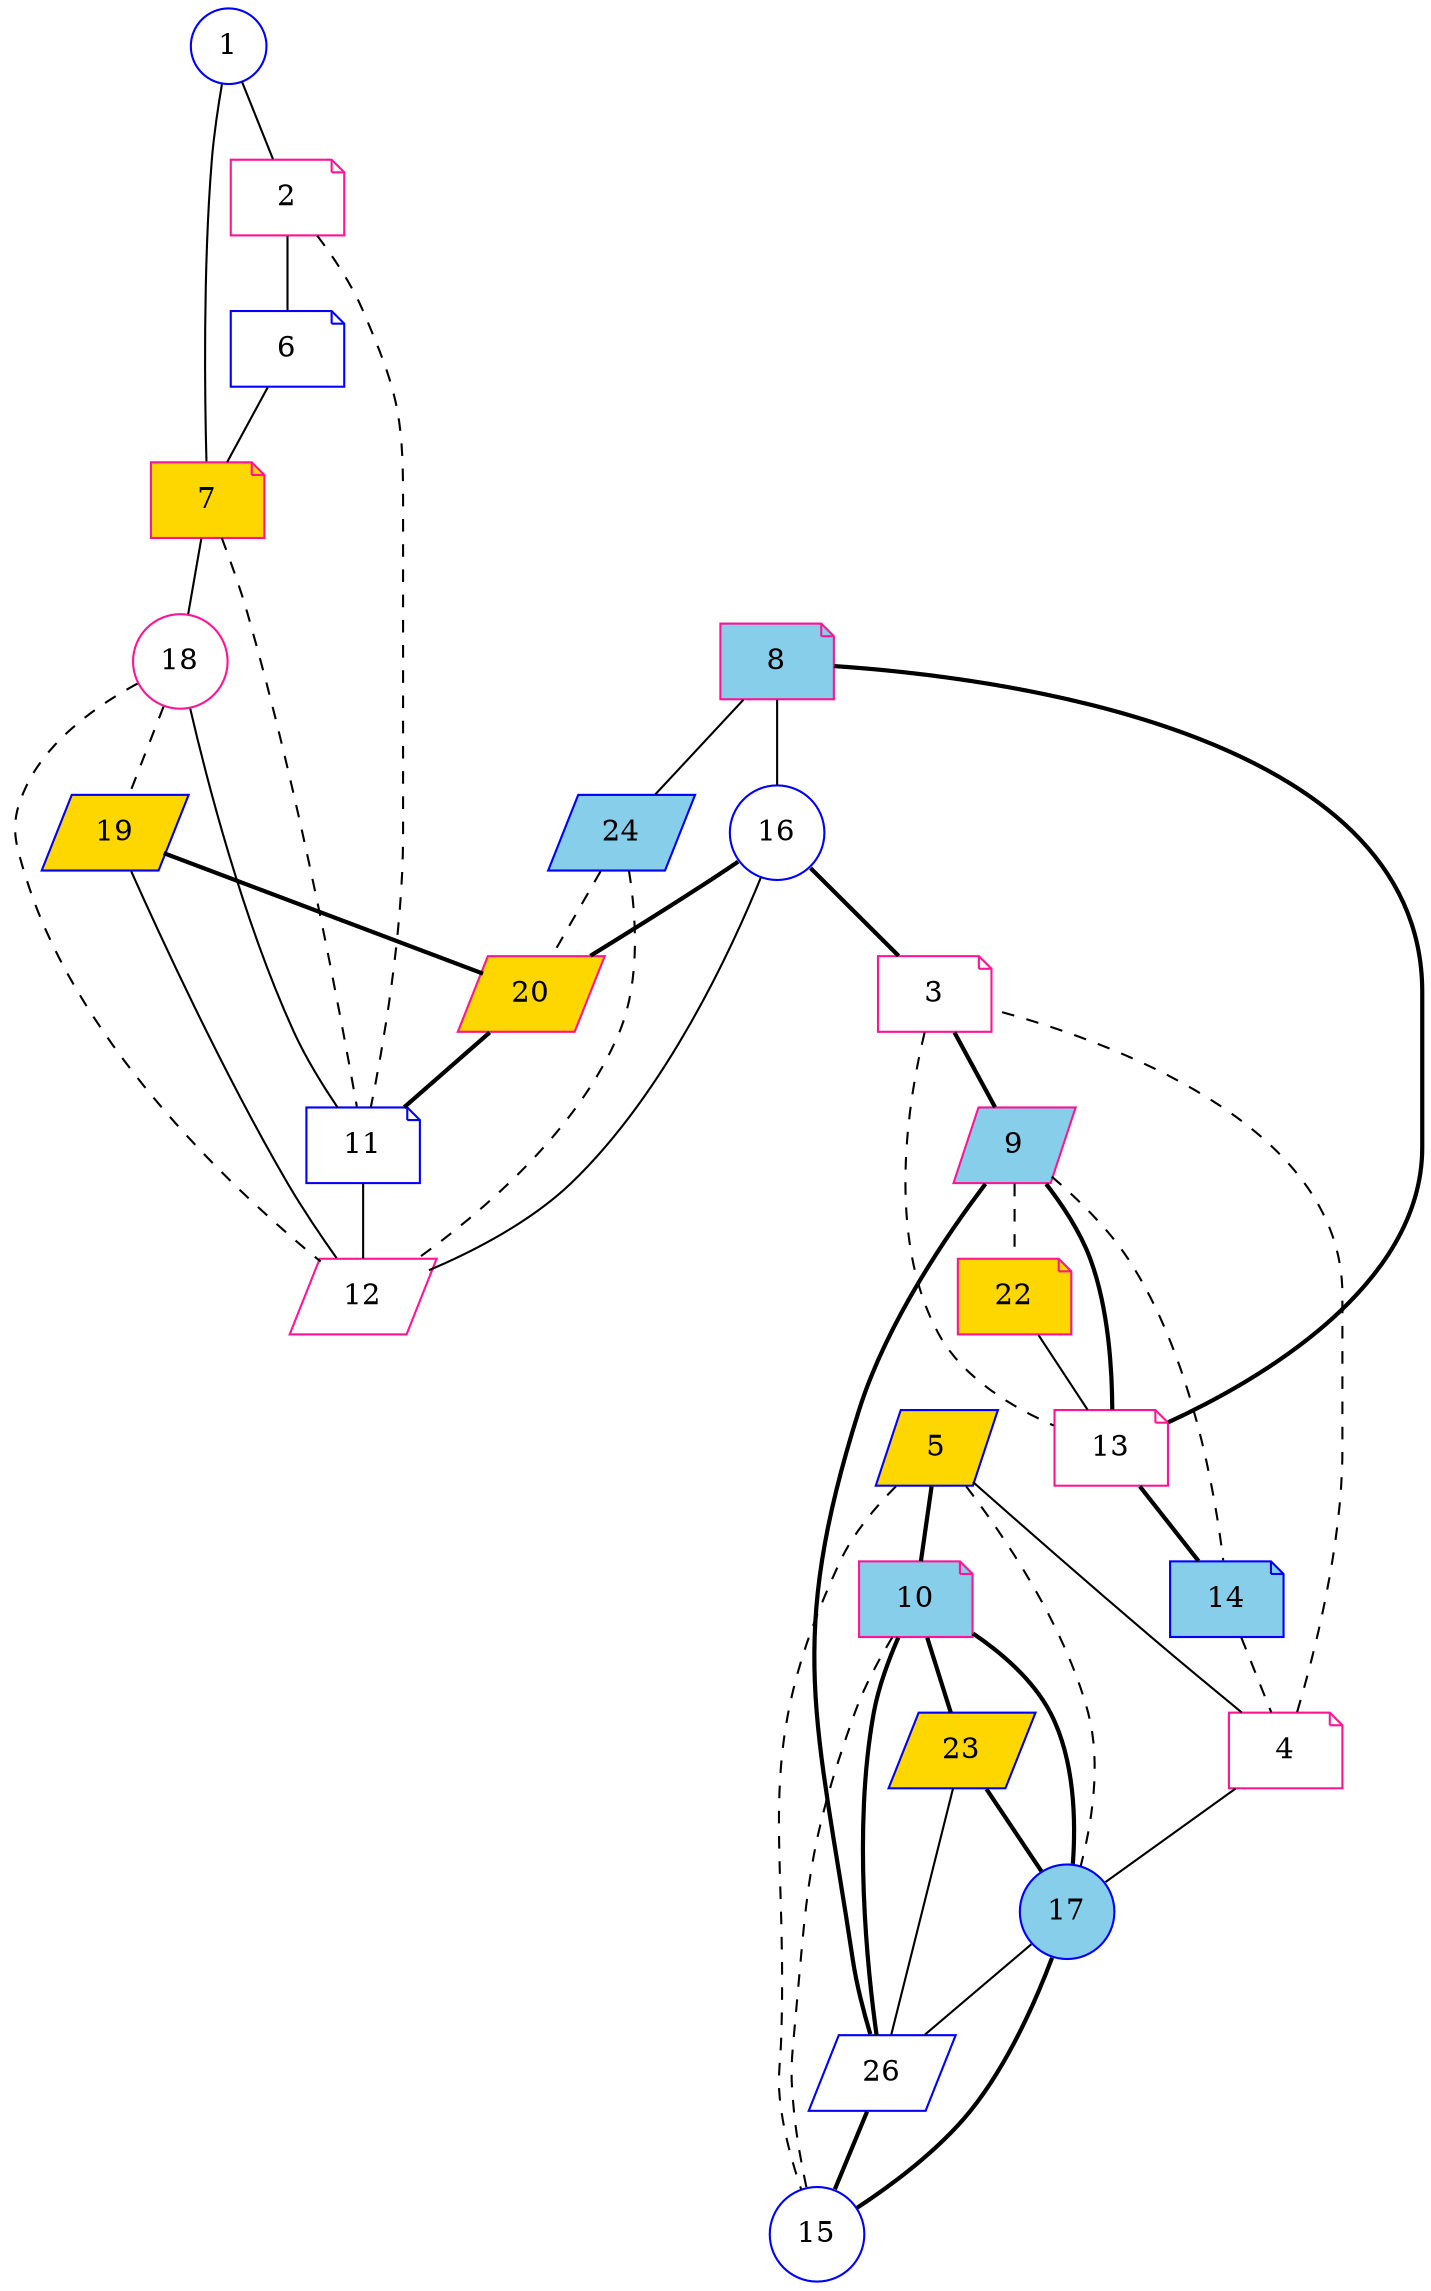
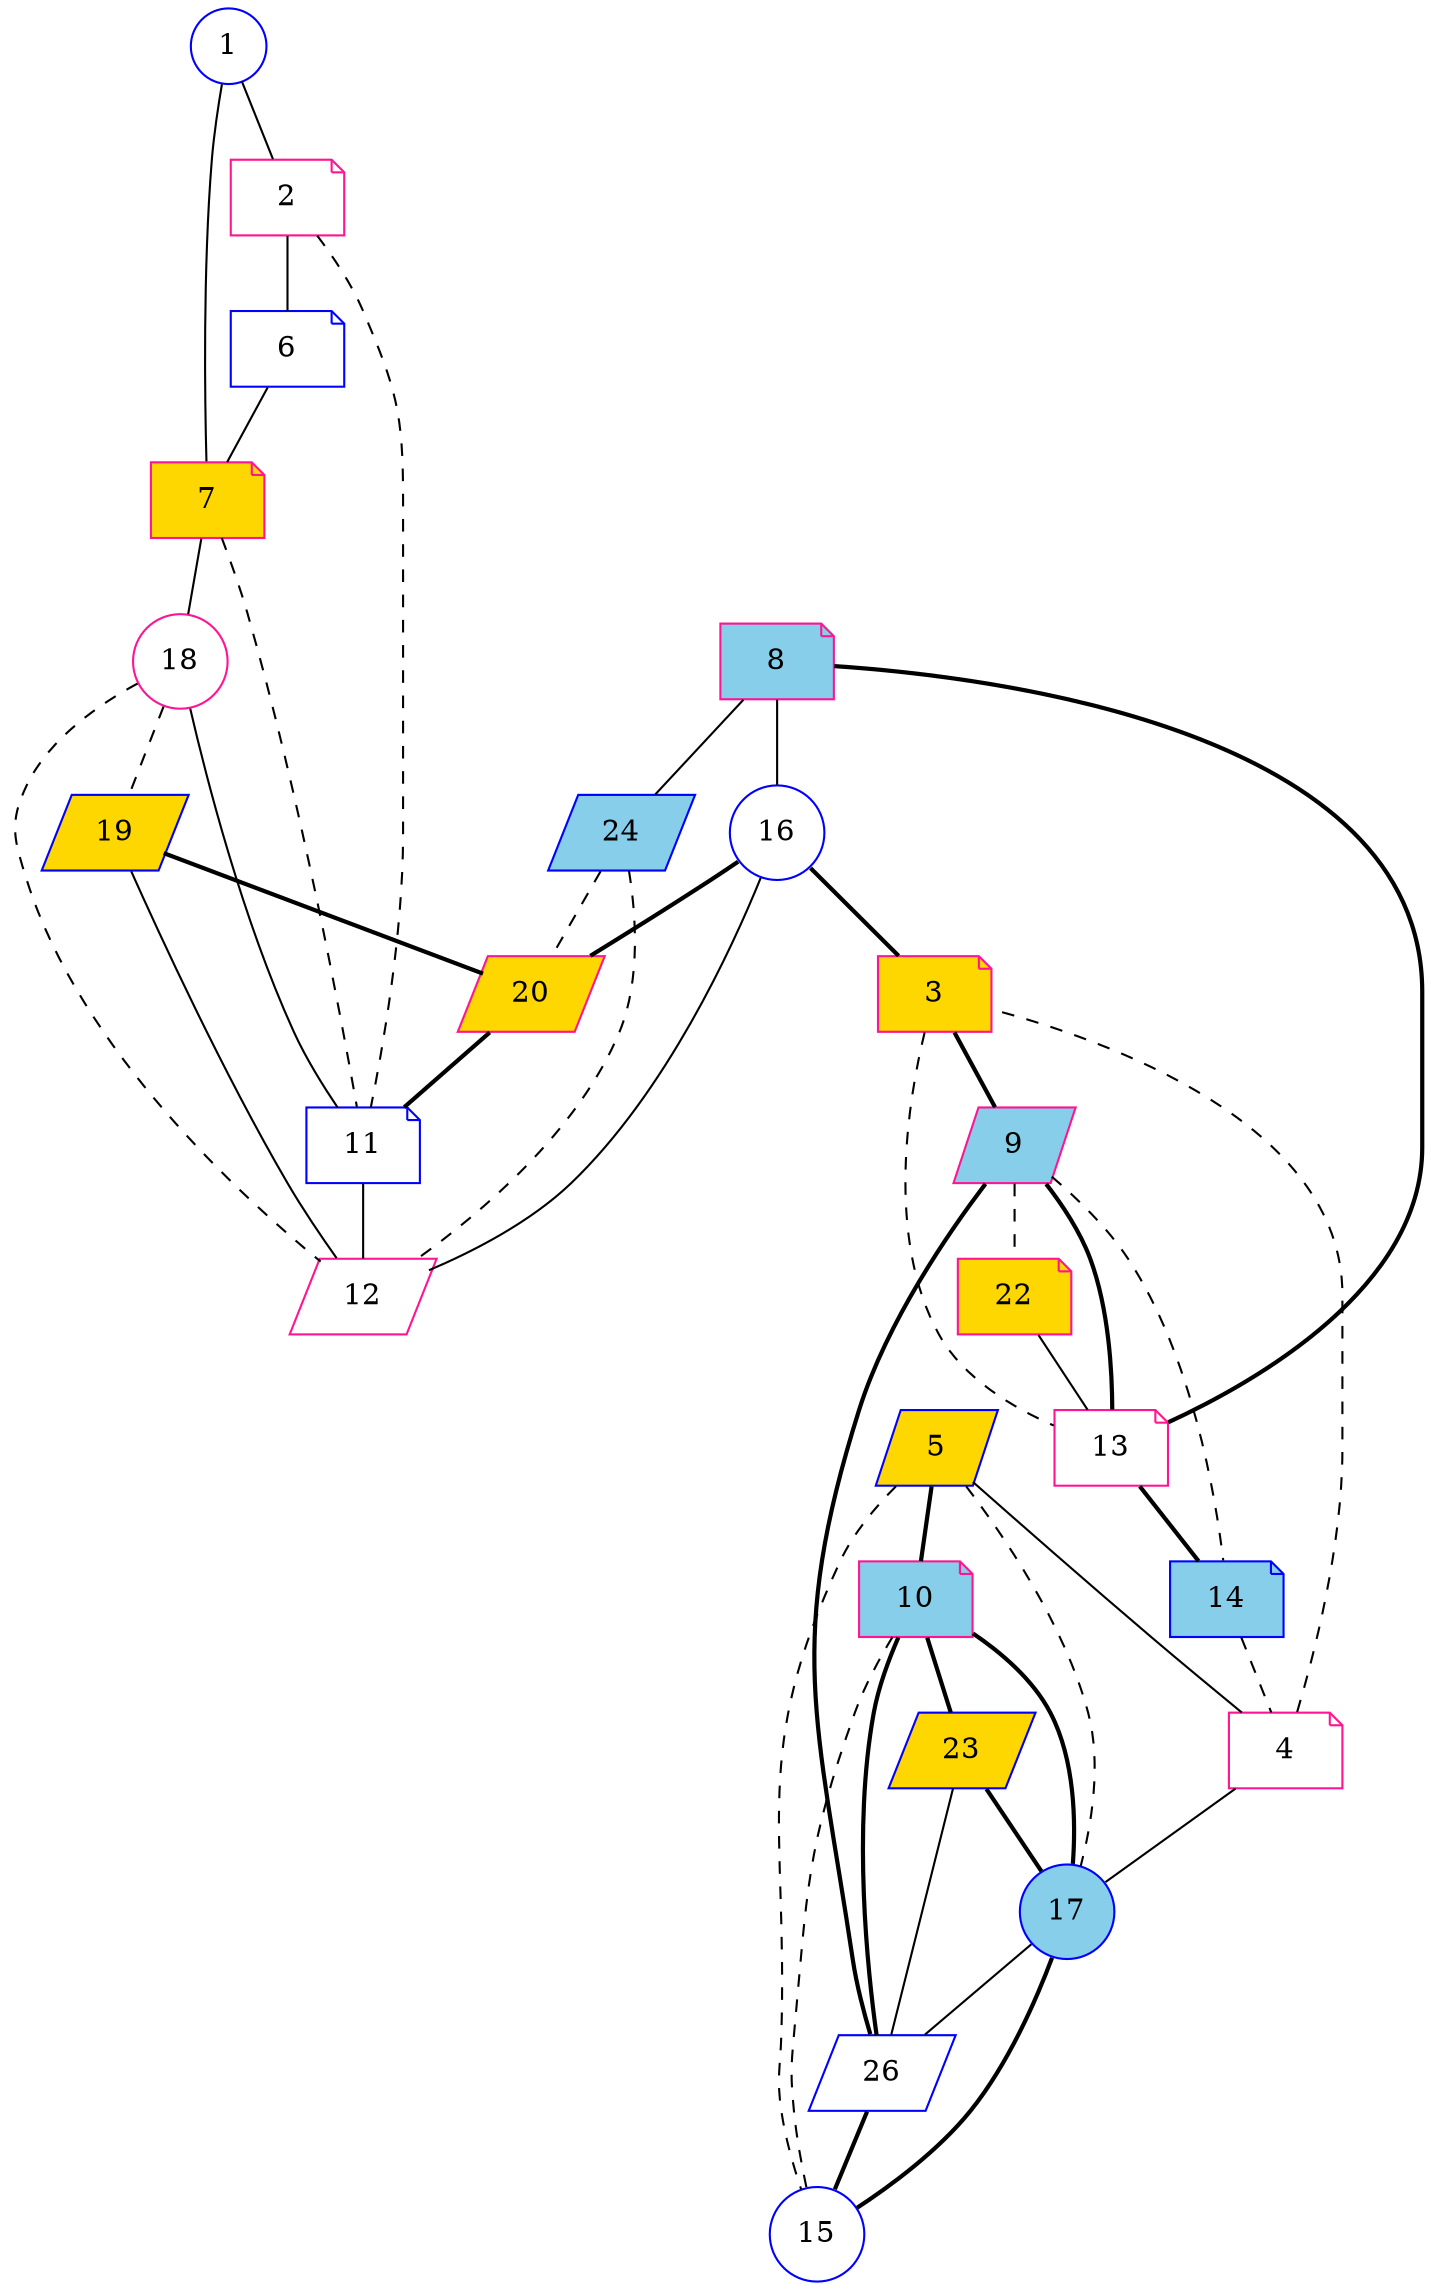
(935, 994) -> (935, 994)
